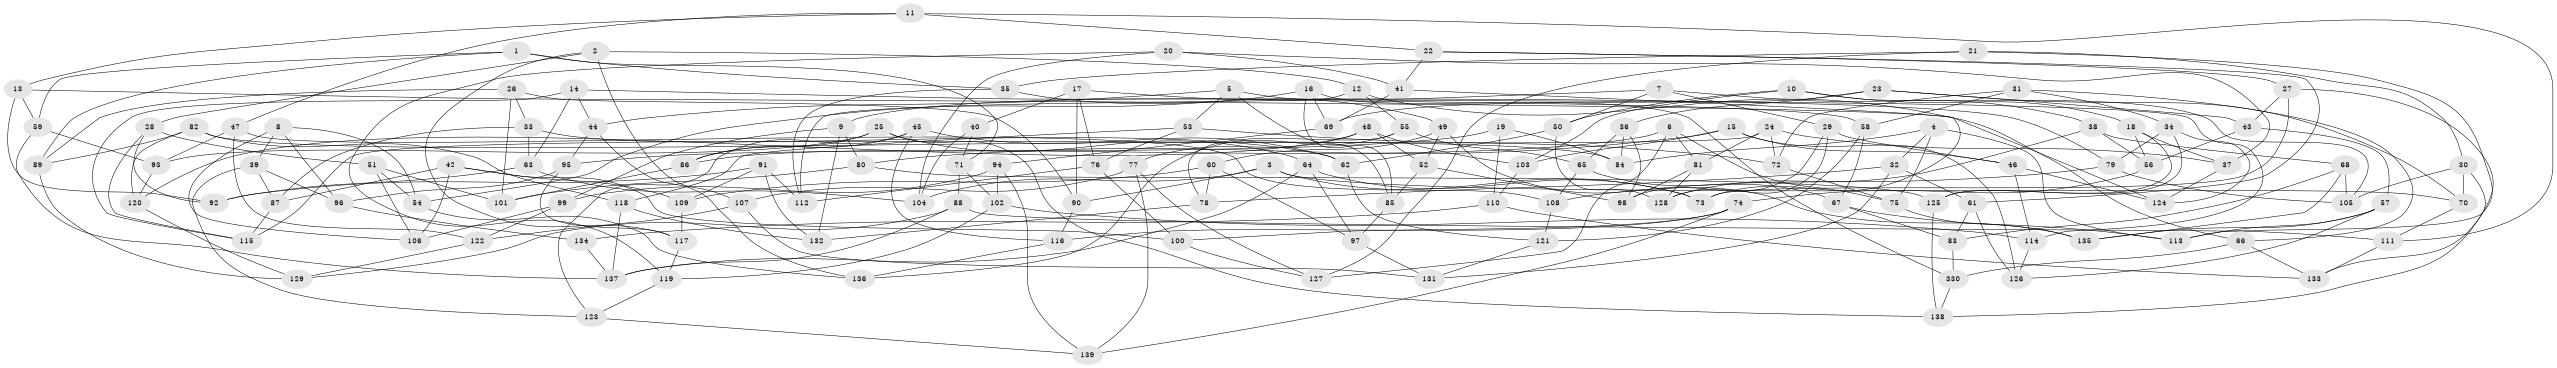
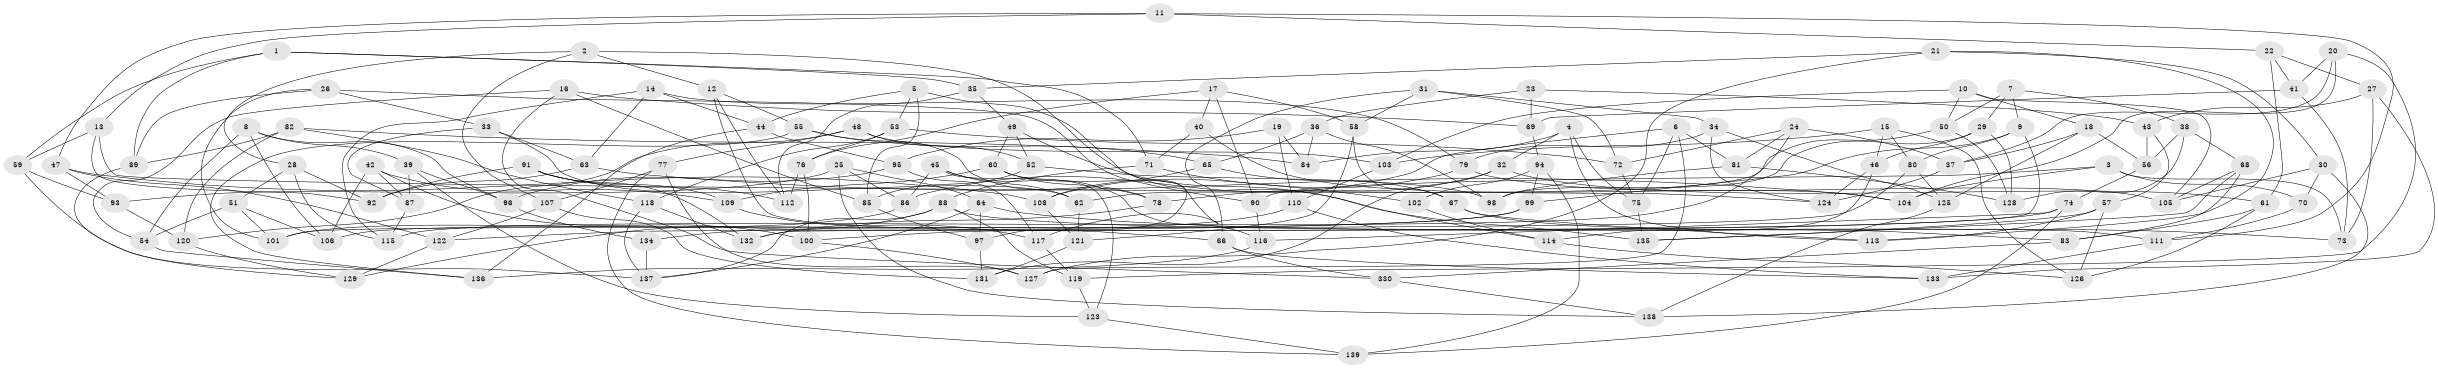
(2168, 103) -> none
(840, 265) -> (1009, 241)
